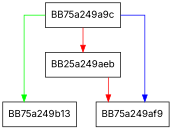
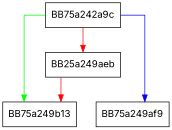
(83, 15) -> (83, 15)
(108, 86) -> (61, 86)
